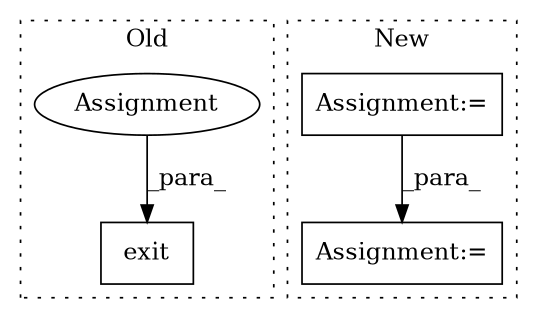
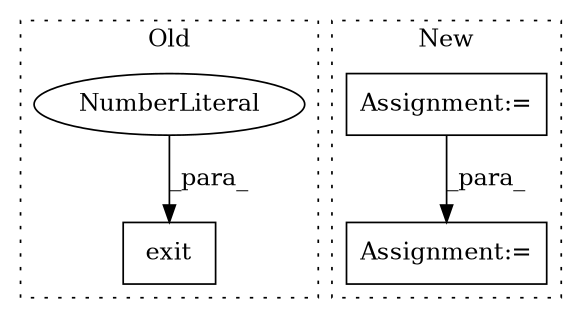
(147, 104) -> (169, 104)
